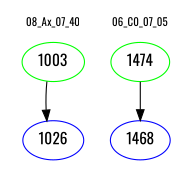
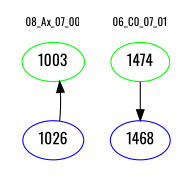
(53, 23) -> (53, 23)
(140, 23) -> (140, 23)
(46, 96) -> (61, 107)
